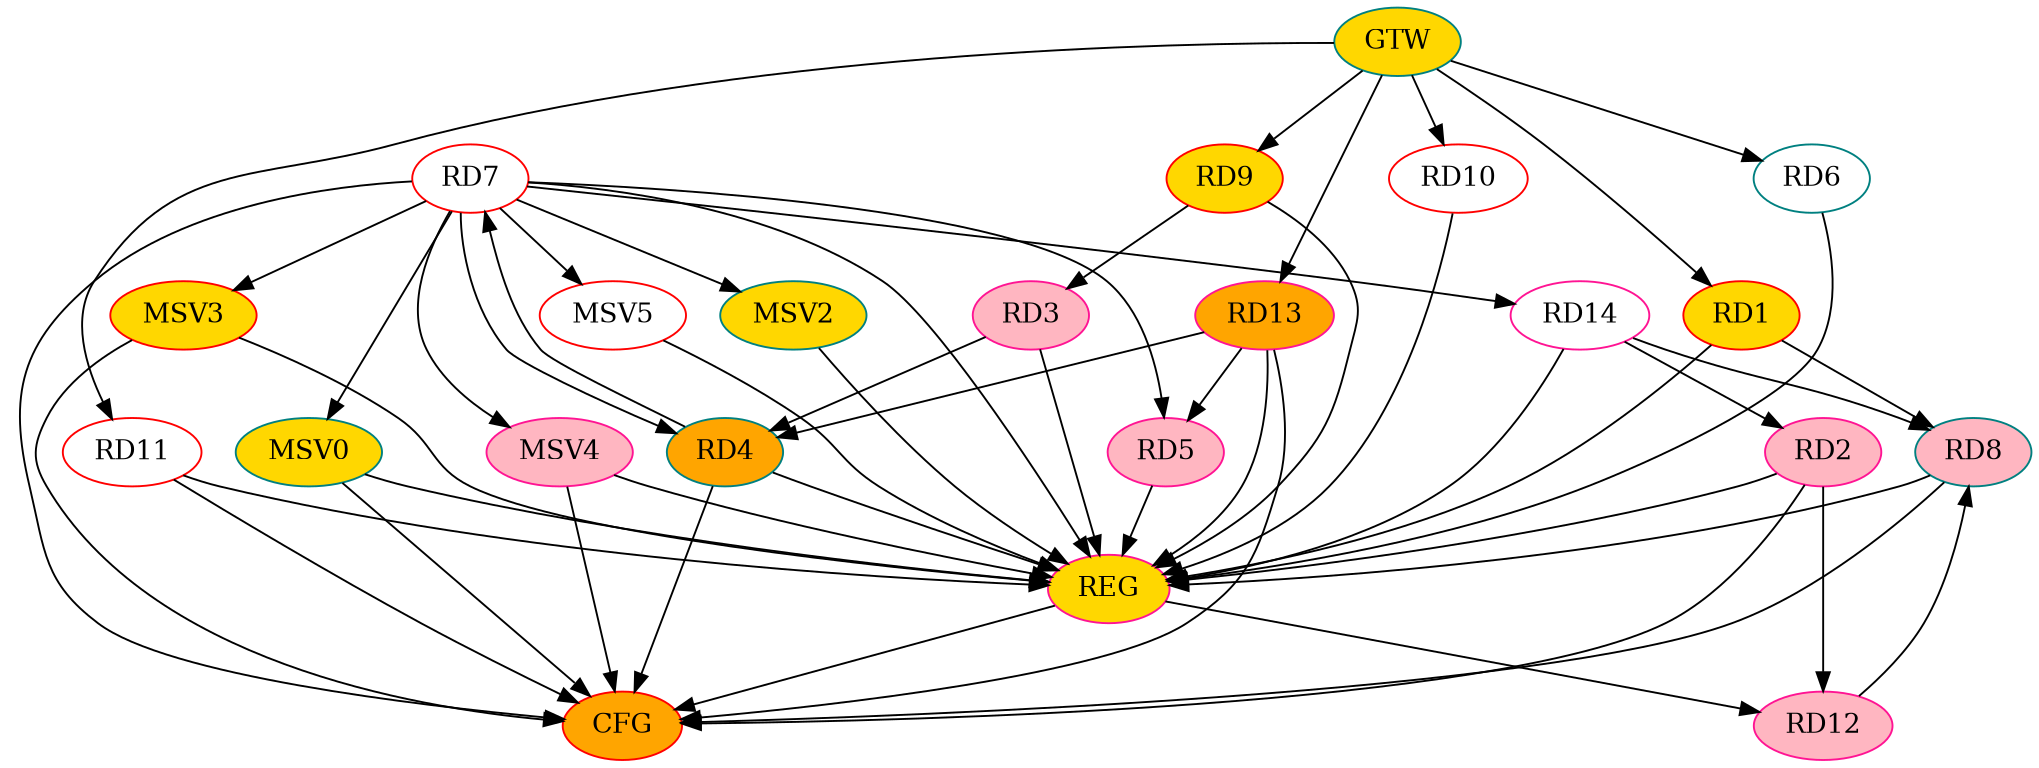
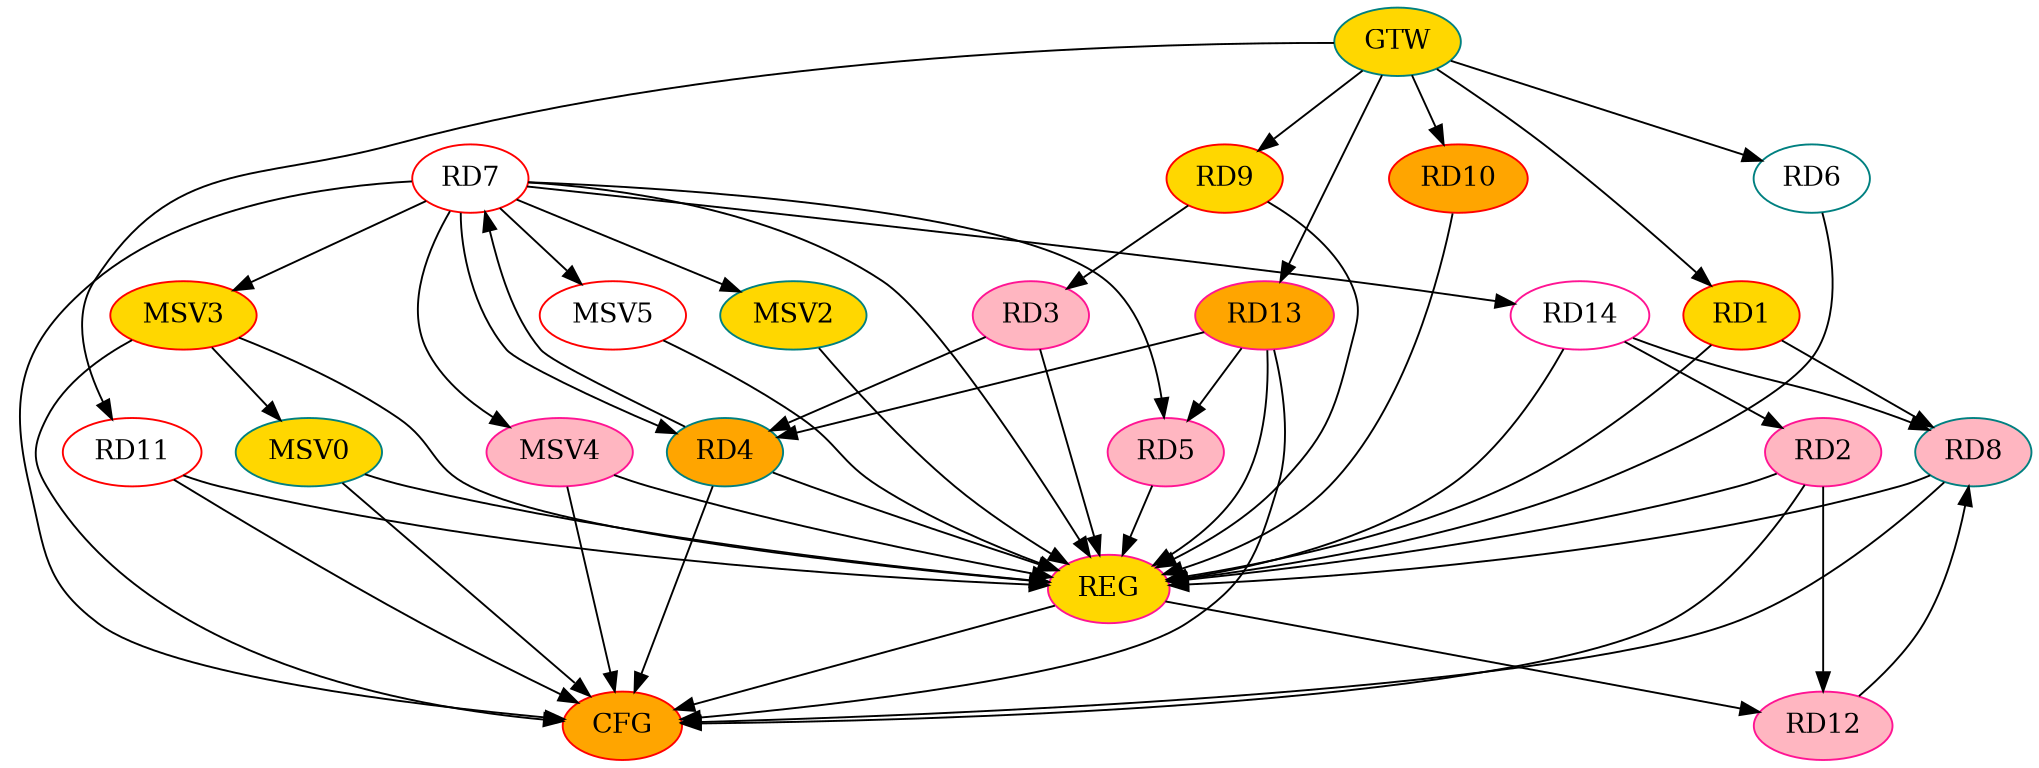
(1458, 179) -> (1458, 179)
(395, 307) -> (240, 377)
